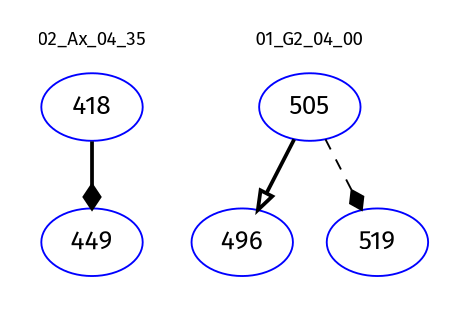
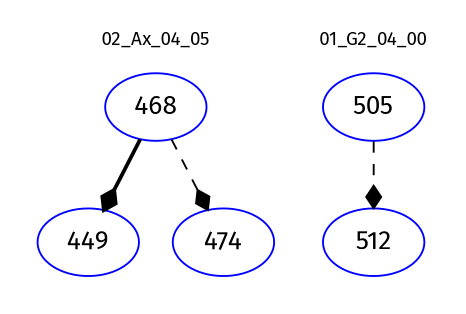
(92, 40) -> (156, 40)
(92, 107) -> (156, 107)
none -> (223, 242)
(242, 242) -> none
(377, 242) -> (374, 242)
